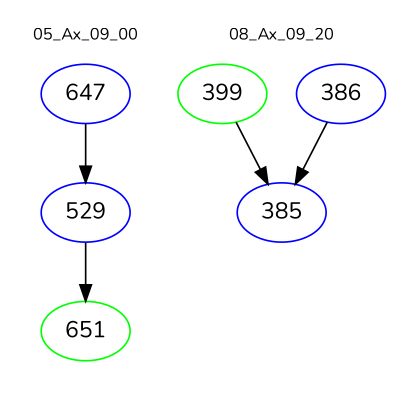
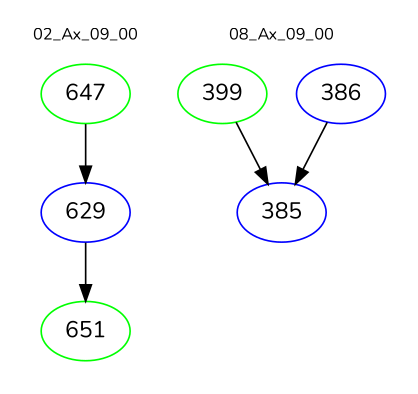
(86, 35) -> (86, 35)
(282, 35) -> (282, 35)
(86, 94) -> (86, 94)
(86, 212) -> (86, 212)
